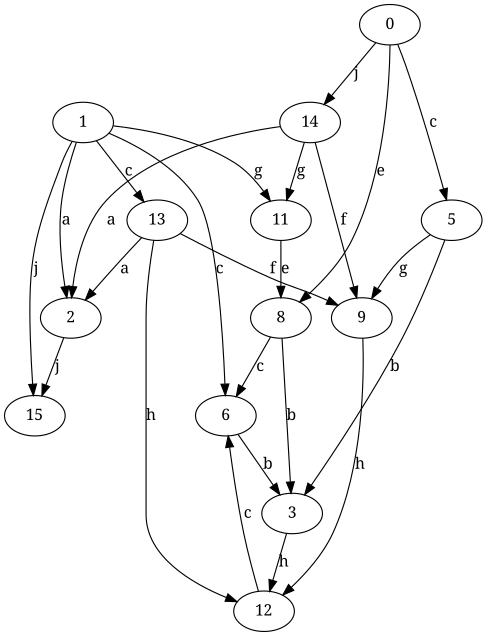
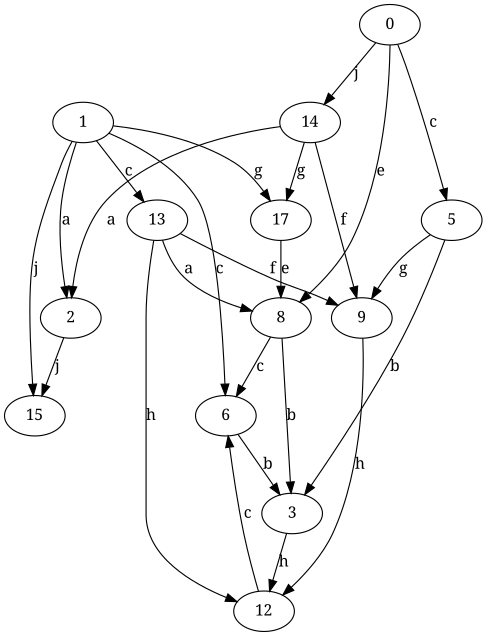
(281, 220) -> (281, 220)
(117, 264) -> (193, 284)
